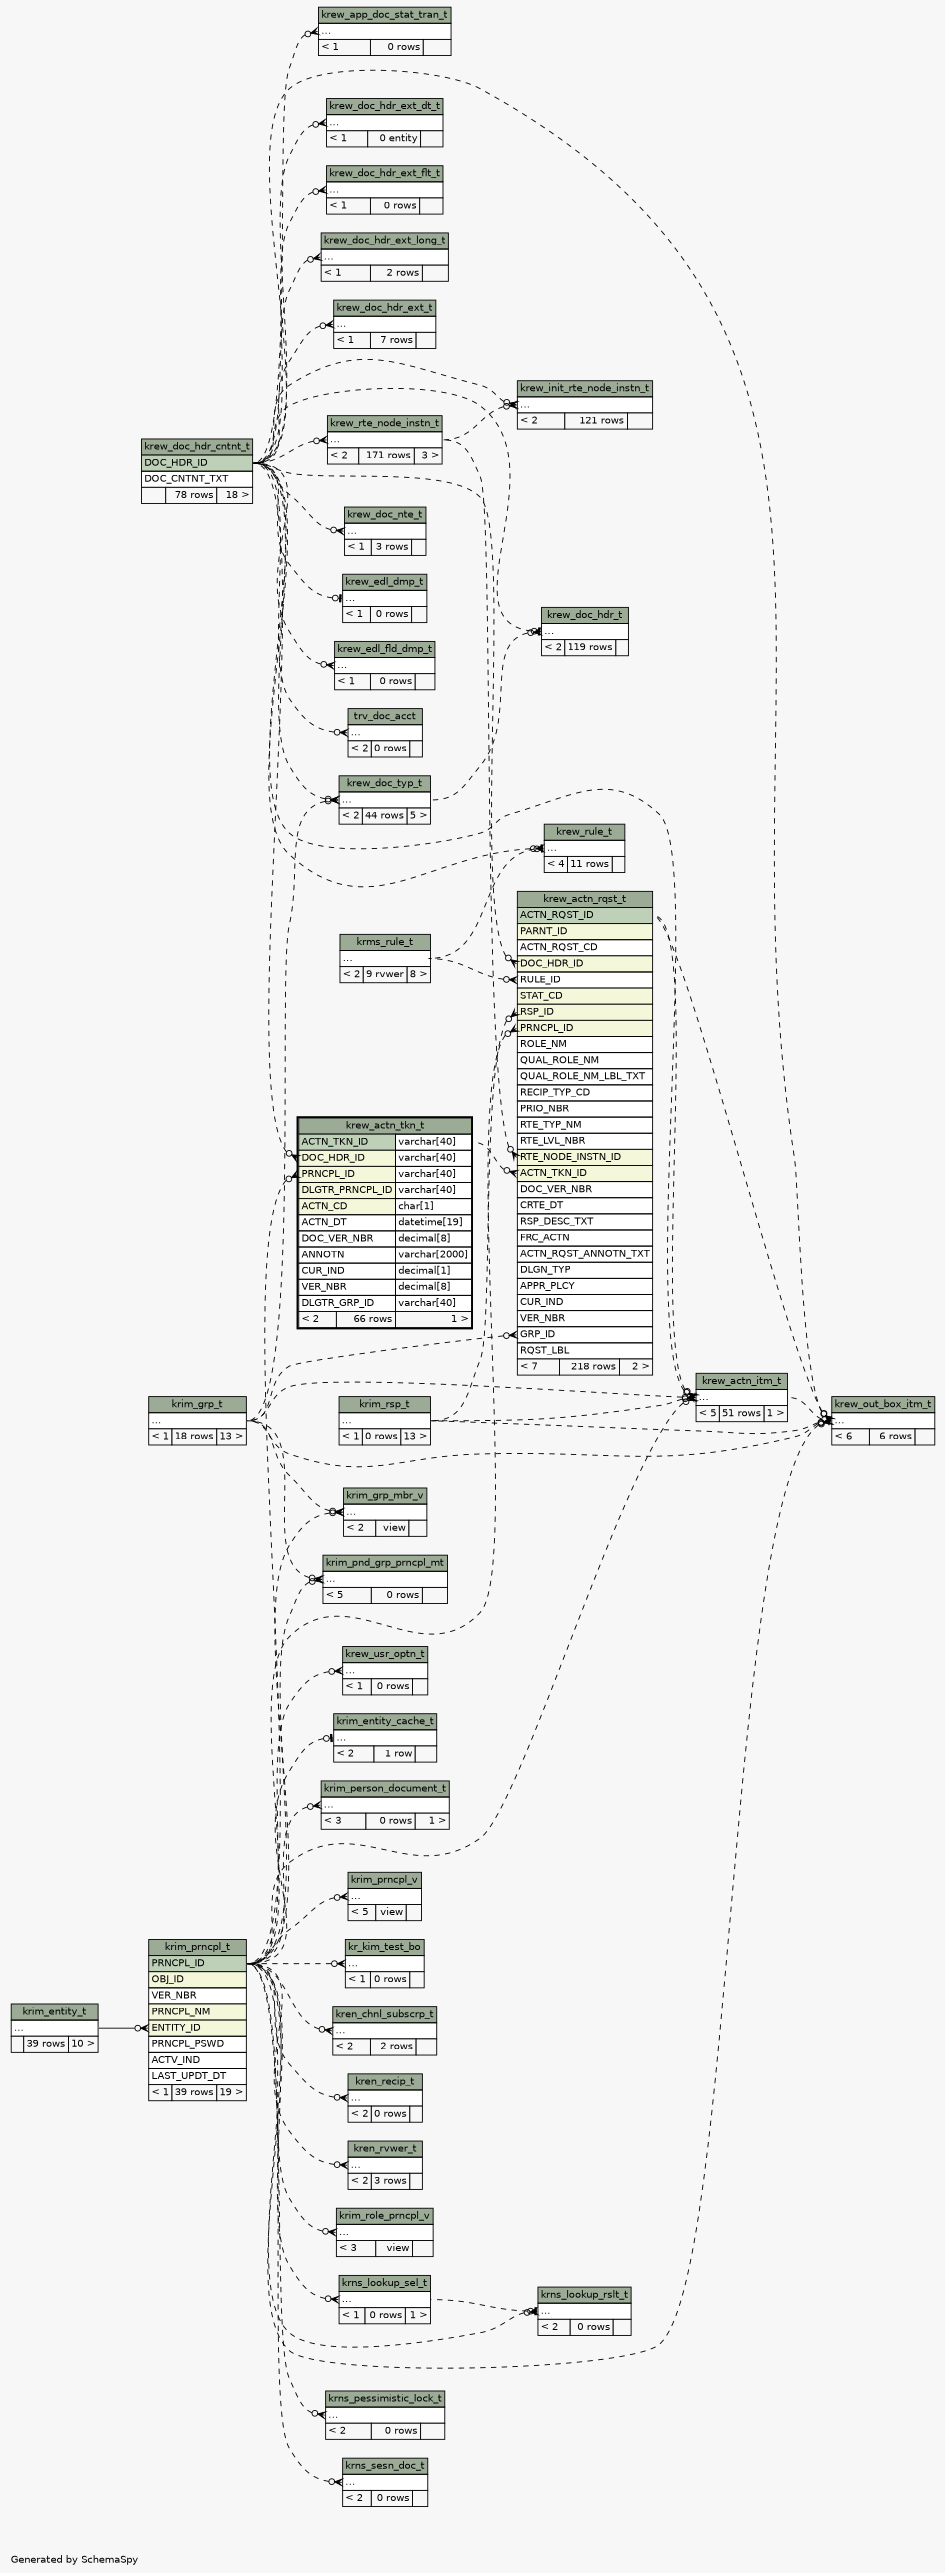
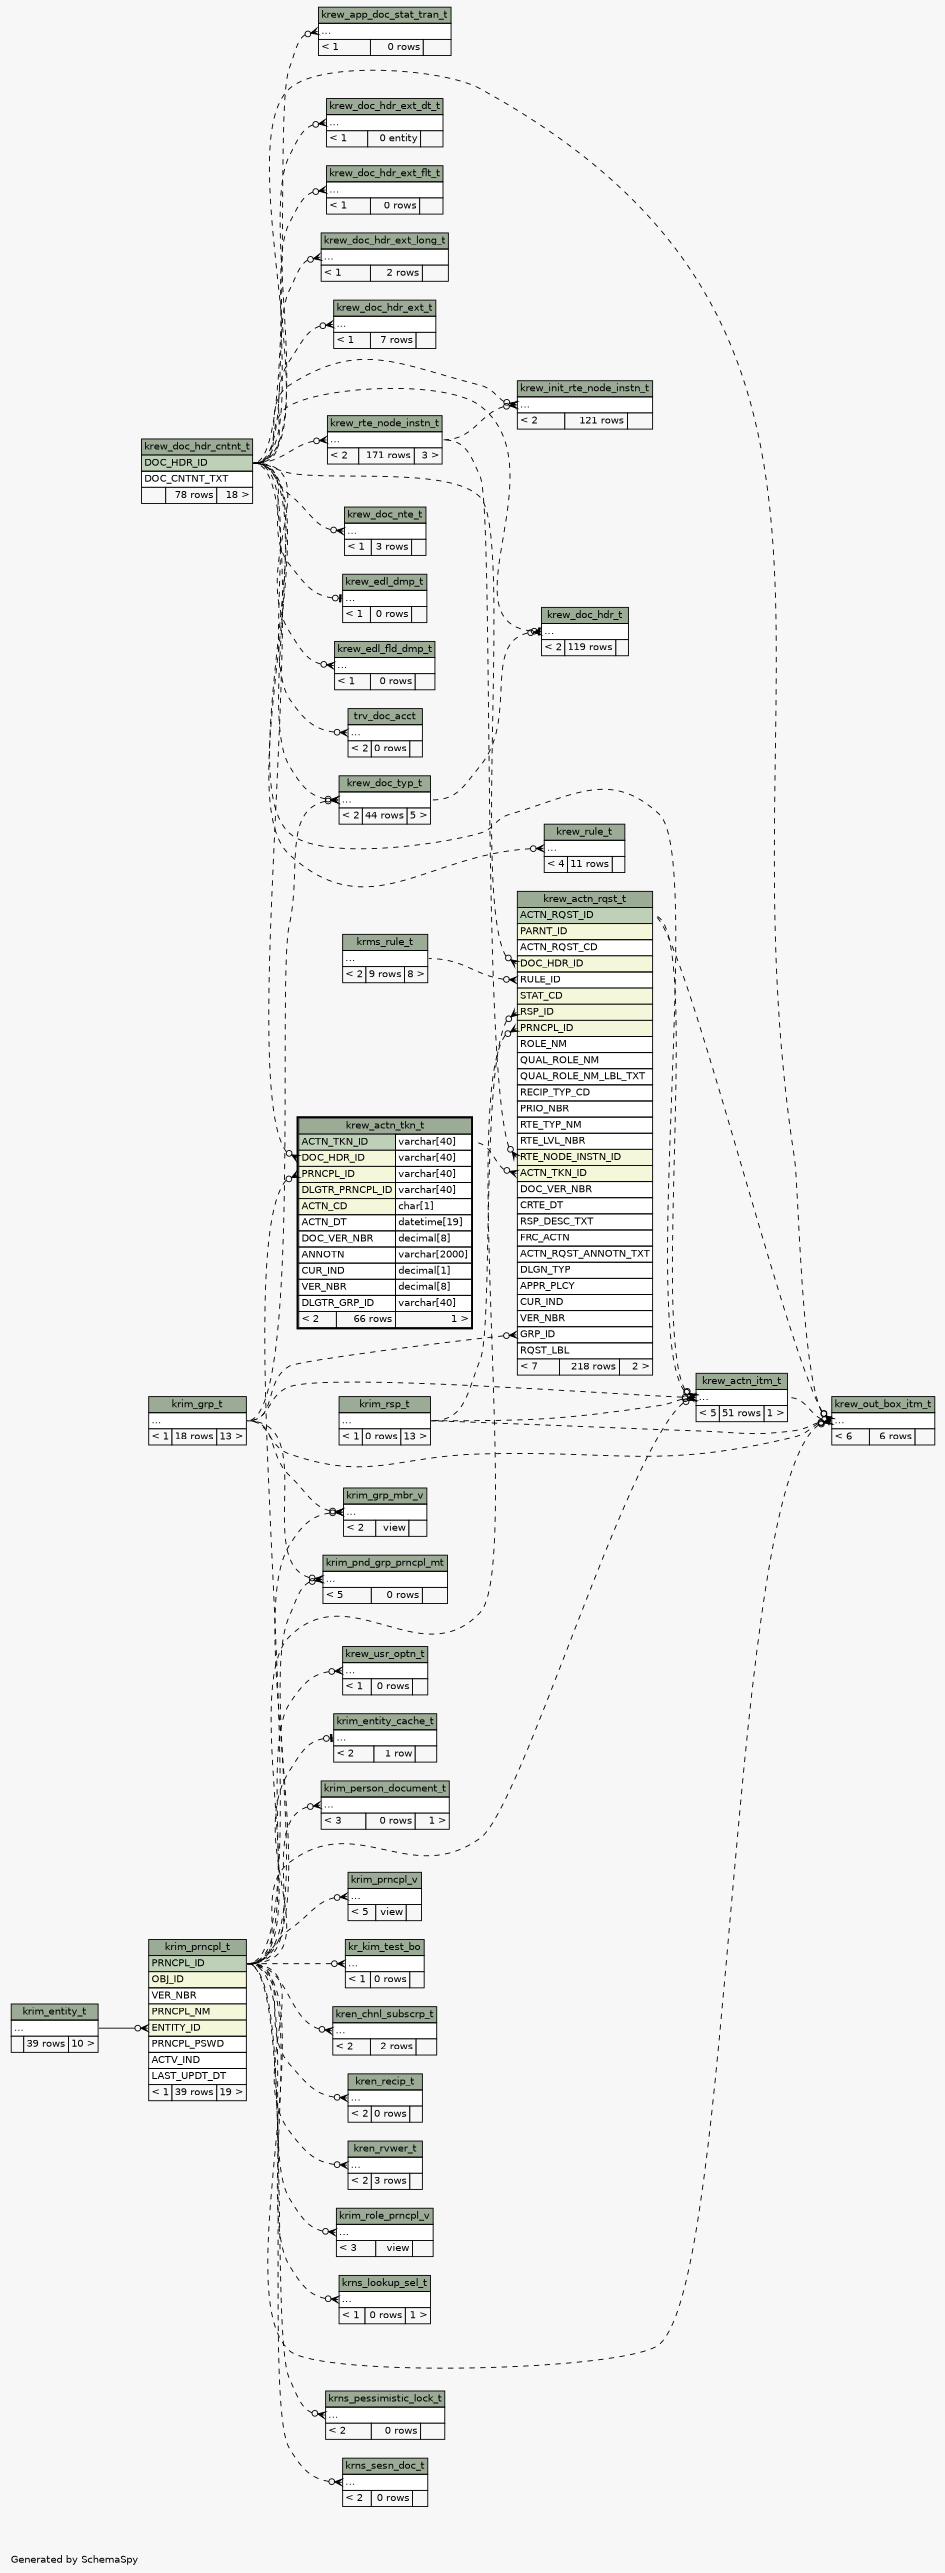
(484, 908) -> none
(385, 974) -> (385, 974)
(585, 2311) -> none
